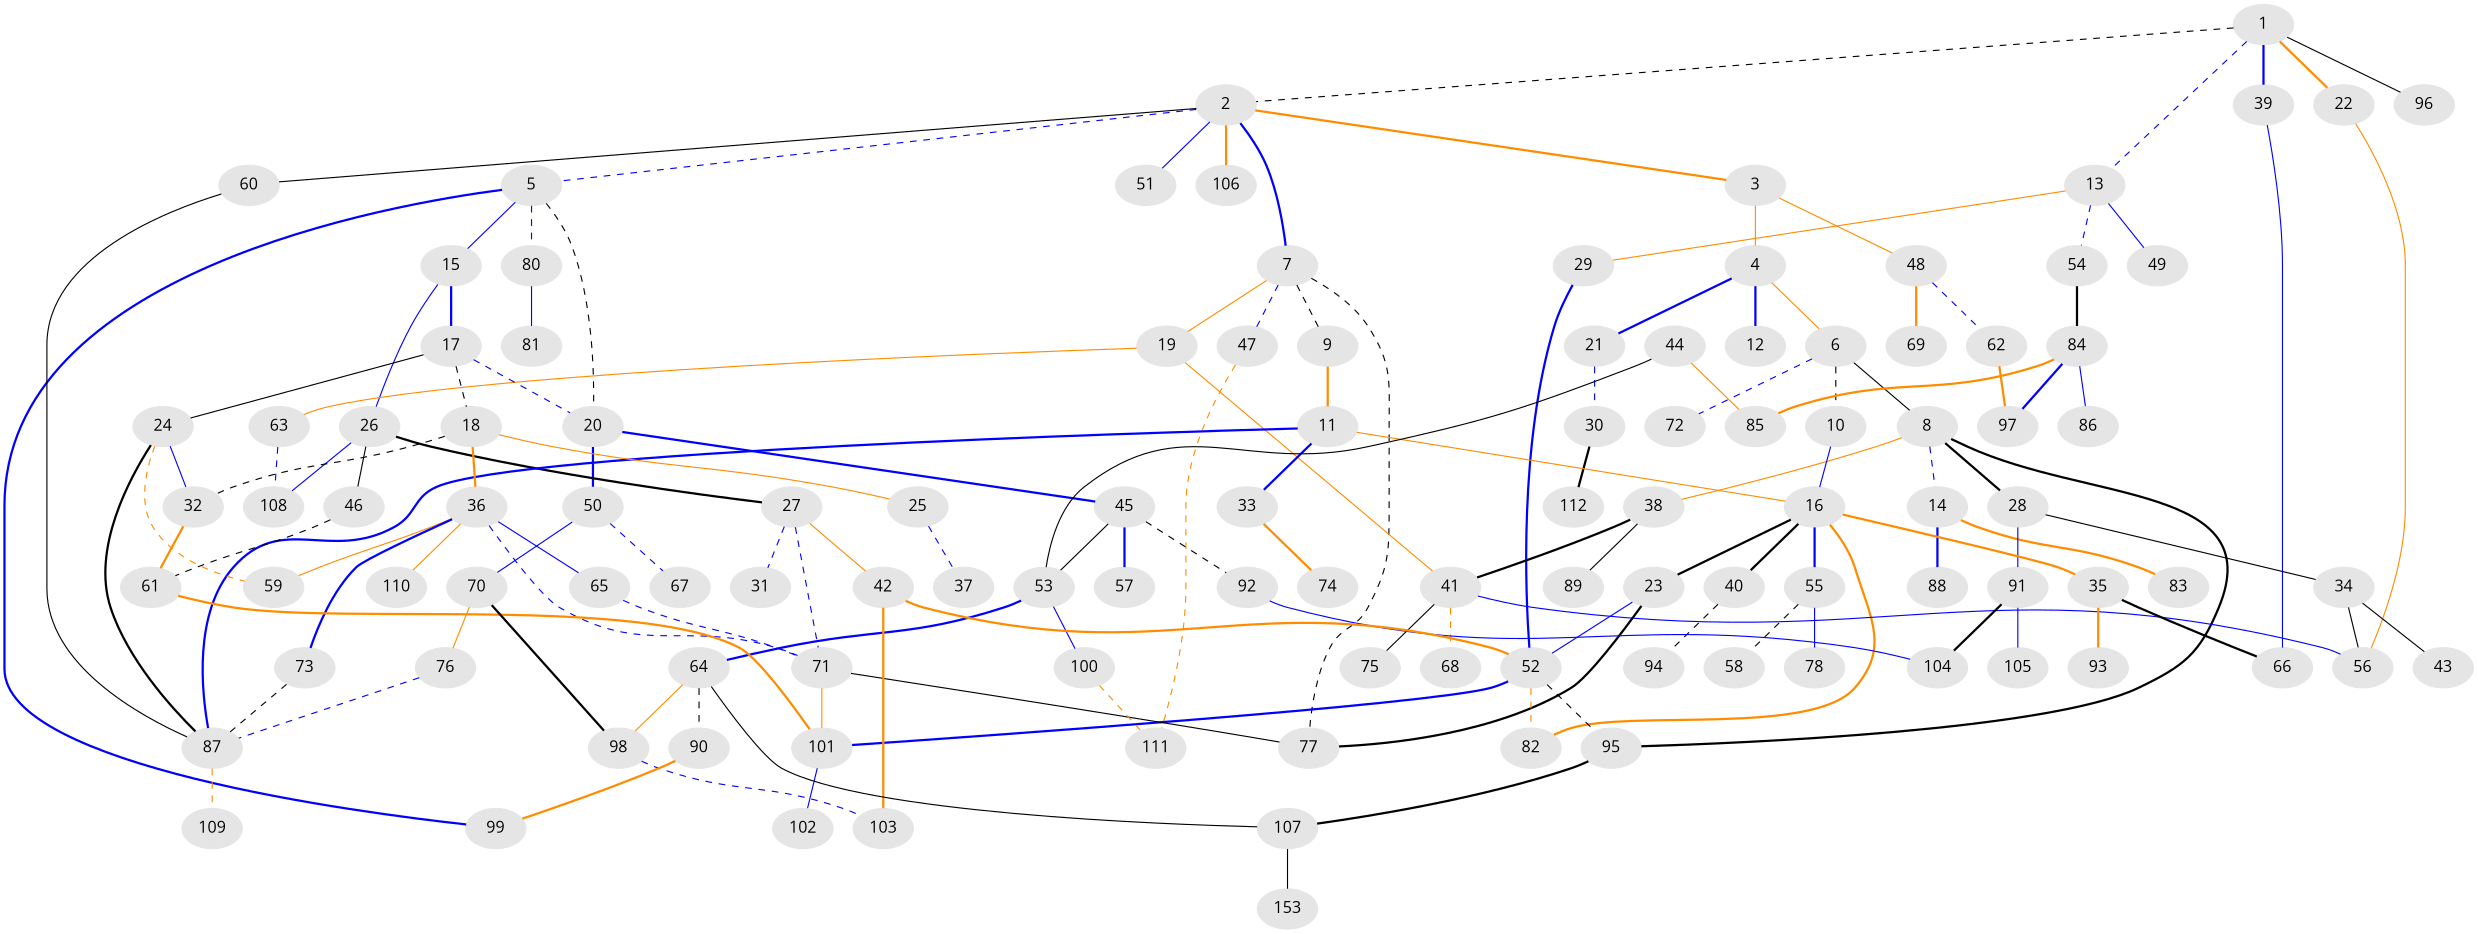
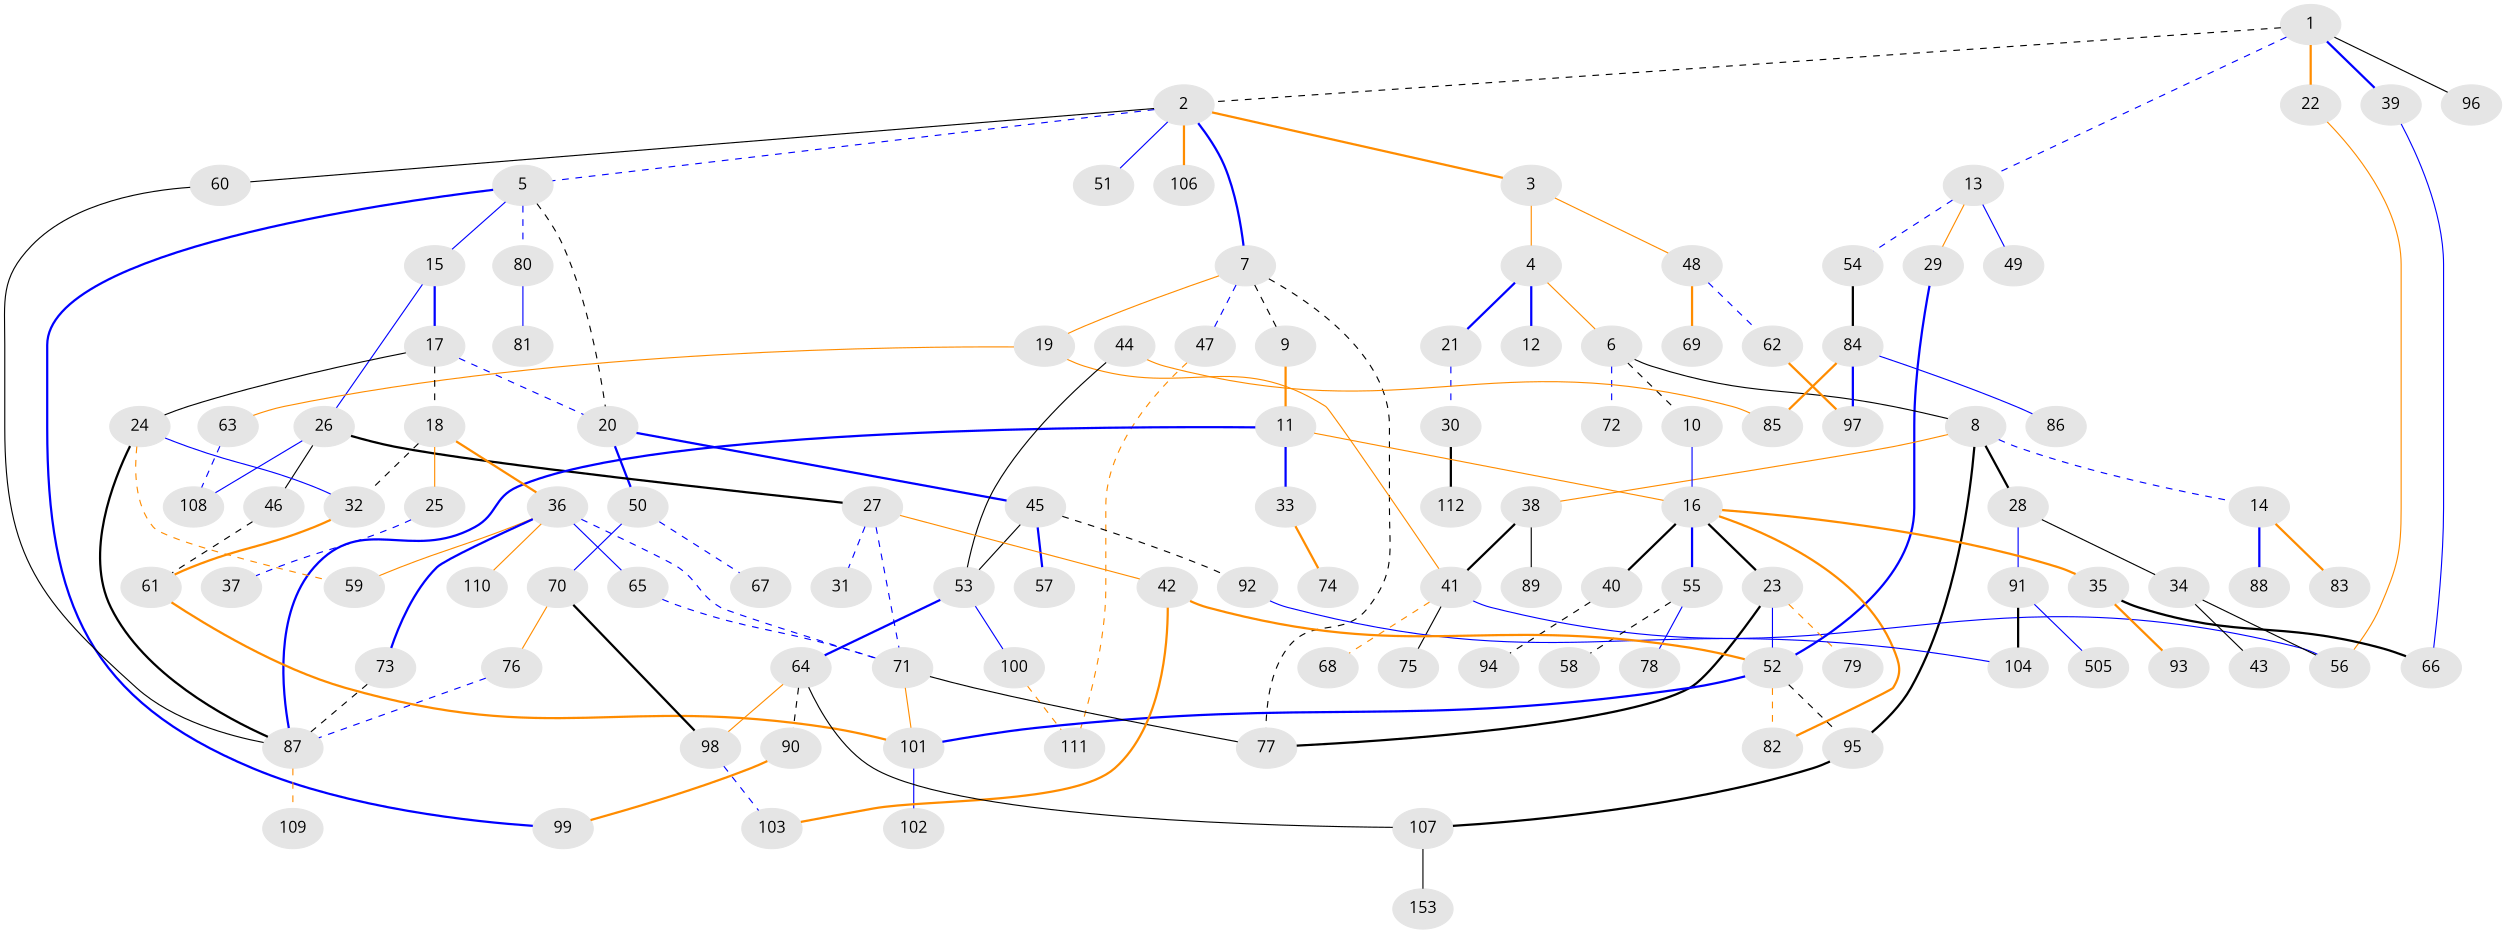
none -> (1853, 668)
(2018, 668) -> (2099, 668)
